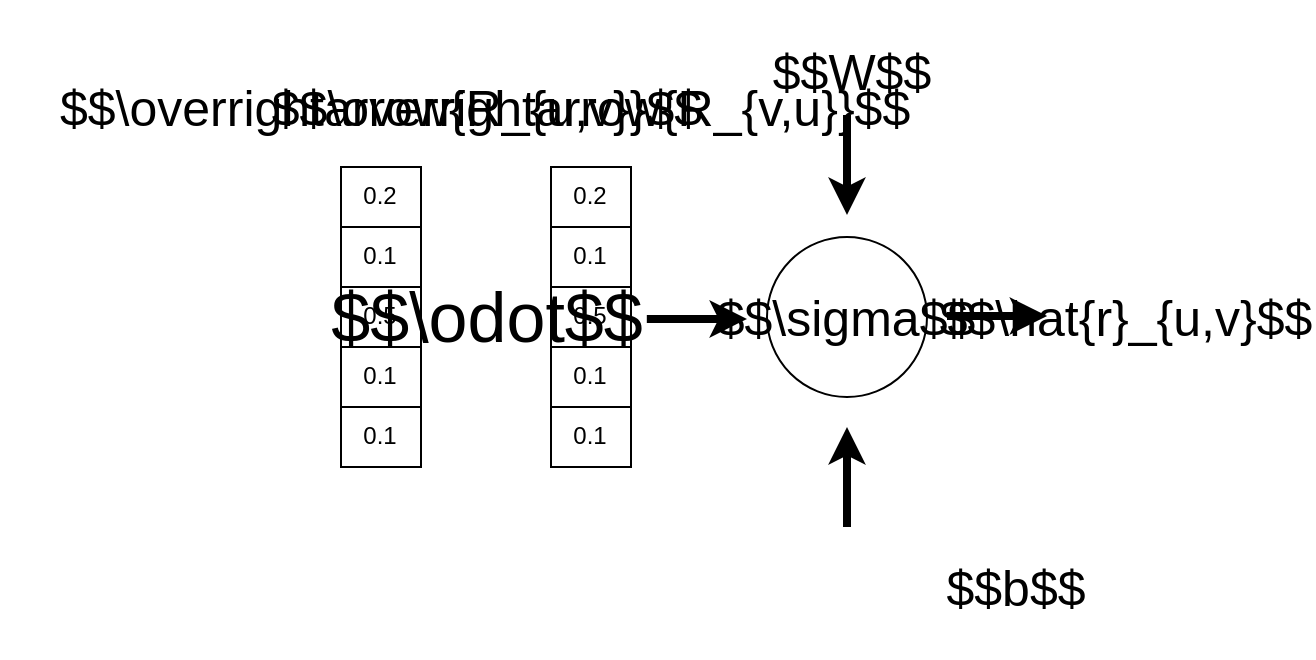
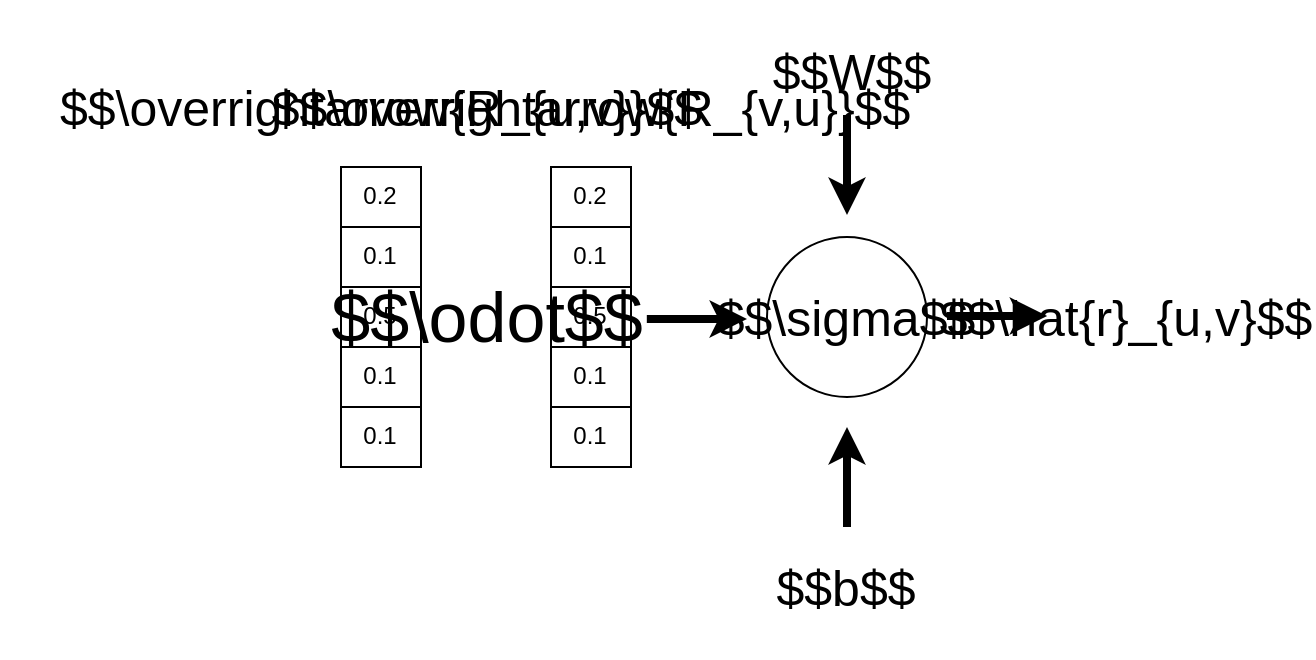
(1017, 587) -> (847, 587)
